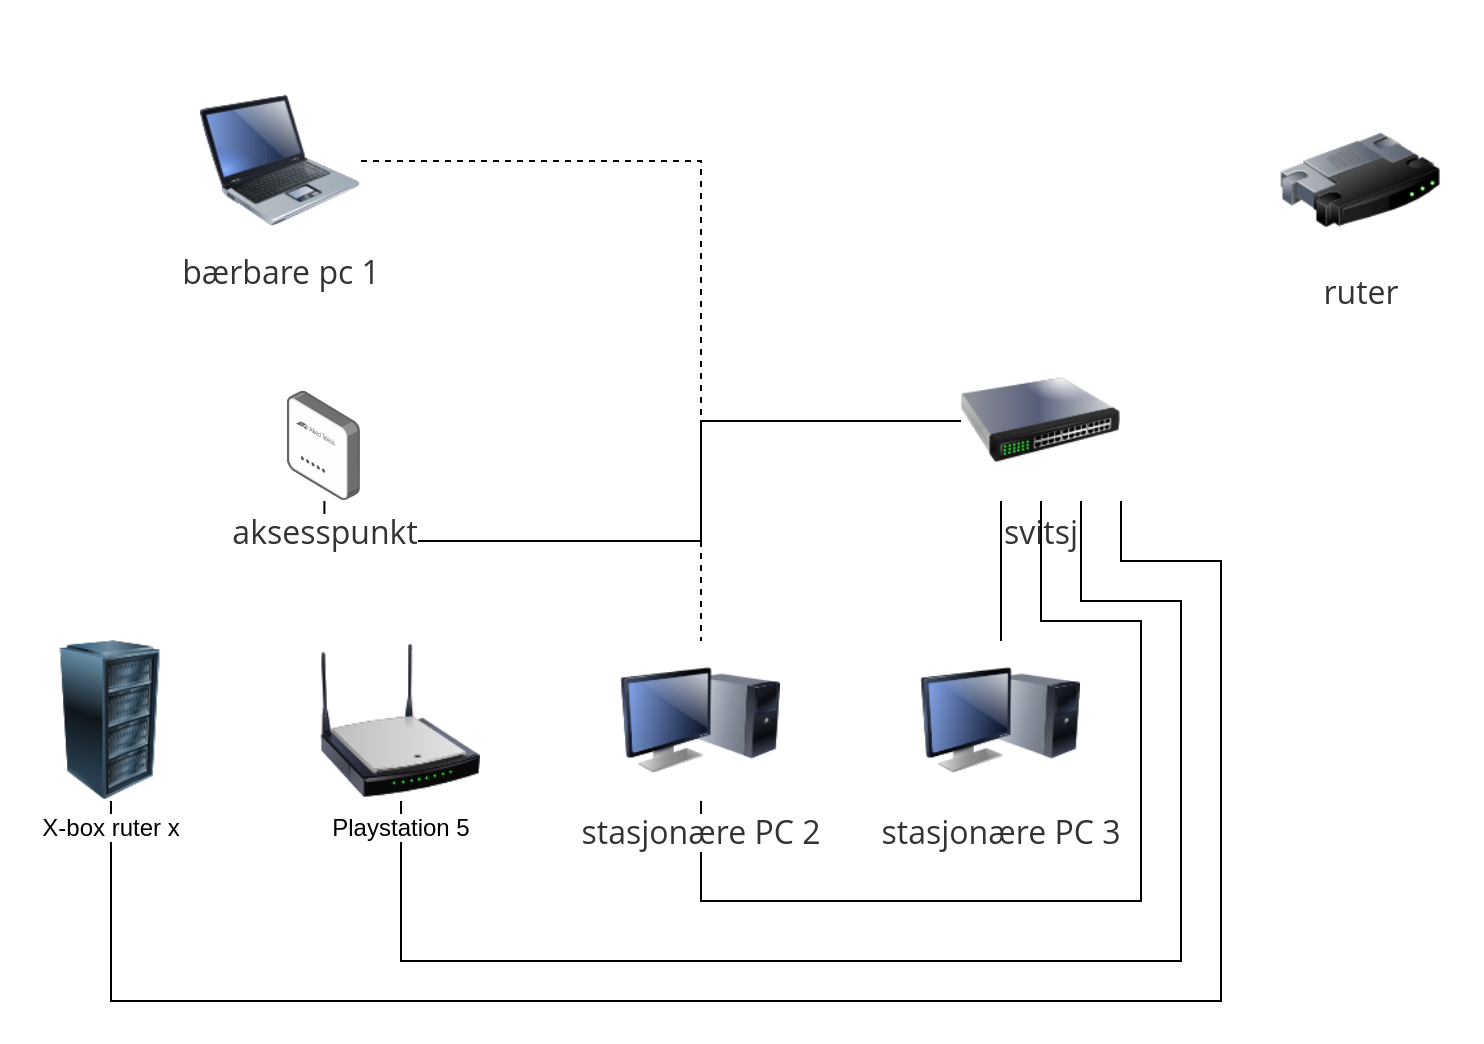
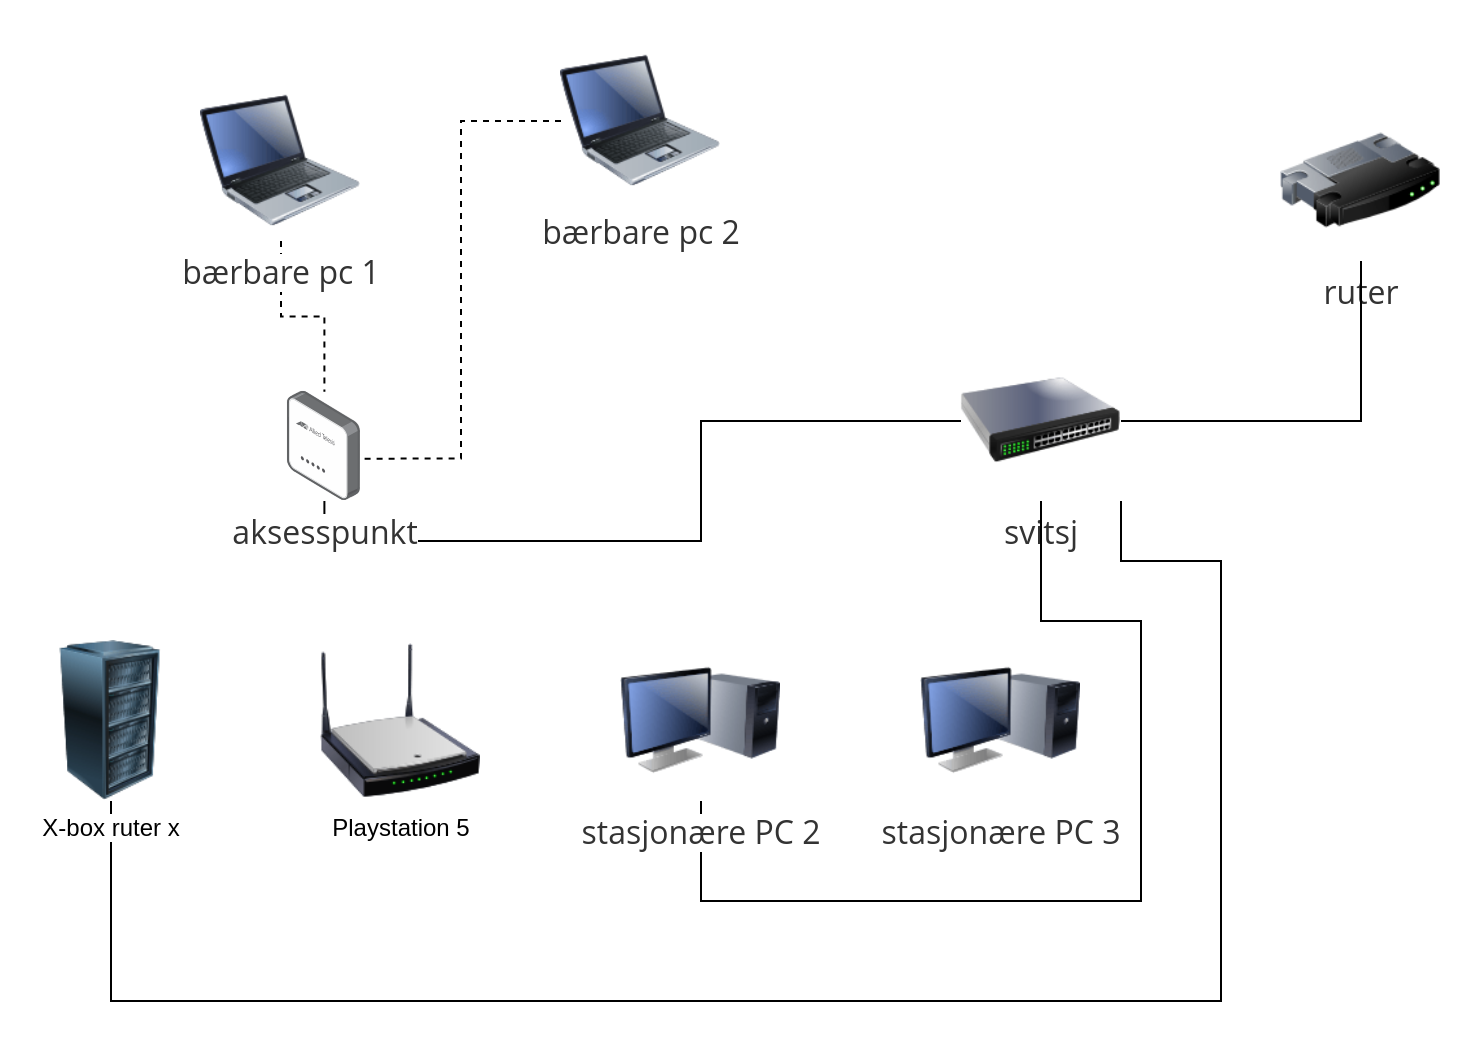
none -> (641, 121)
(701, 171) -> (324, 319)
none -> (461, 288)
none -> (1301, 421)
(1001, 571) -> none
(1010, 961) -> none
